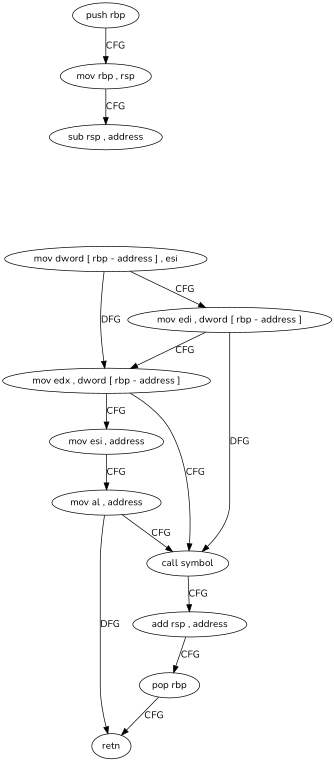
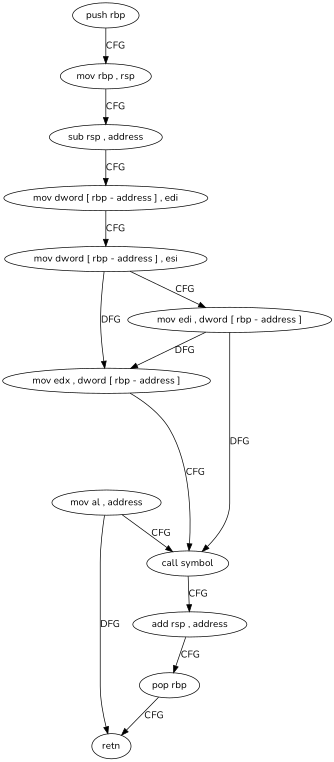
none -> (106, 198)
(185, 350) -> (185, 350)
(107, 442) -> none
